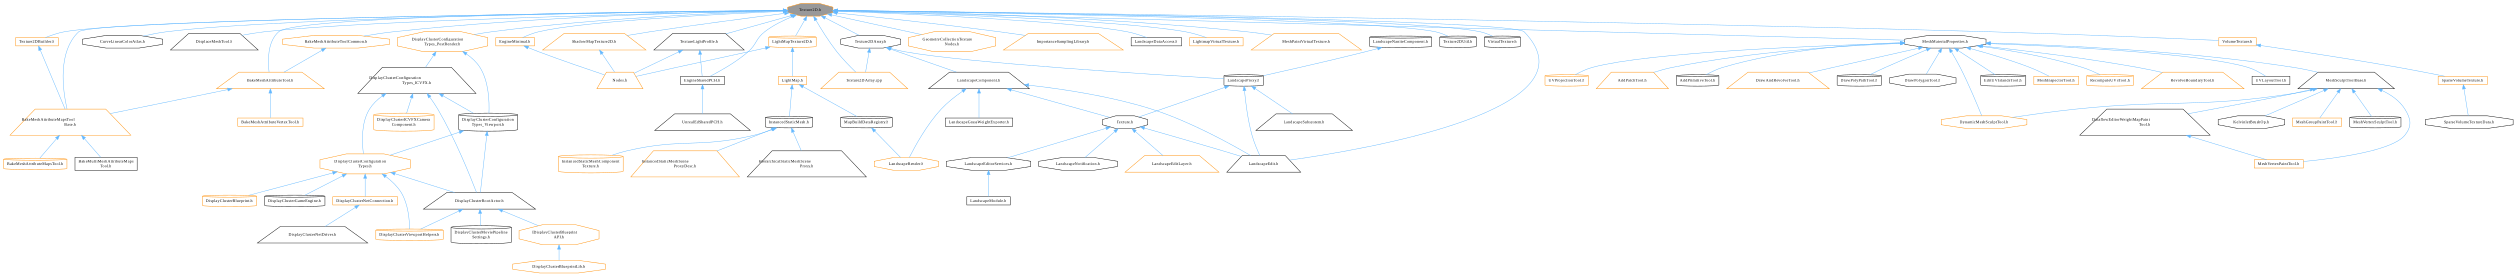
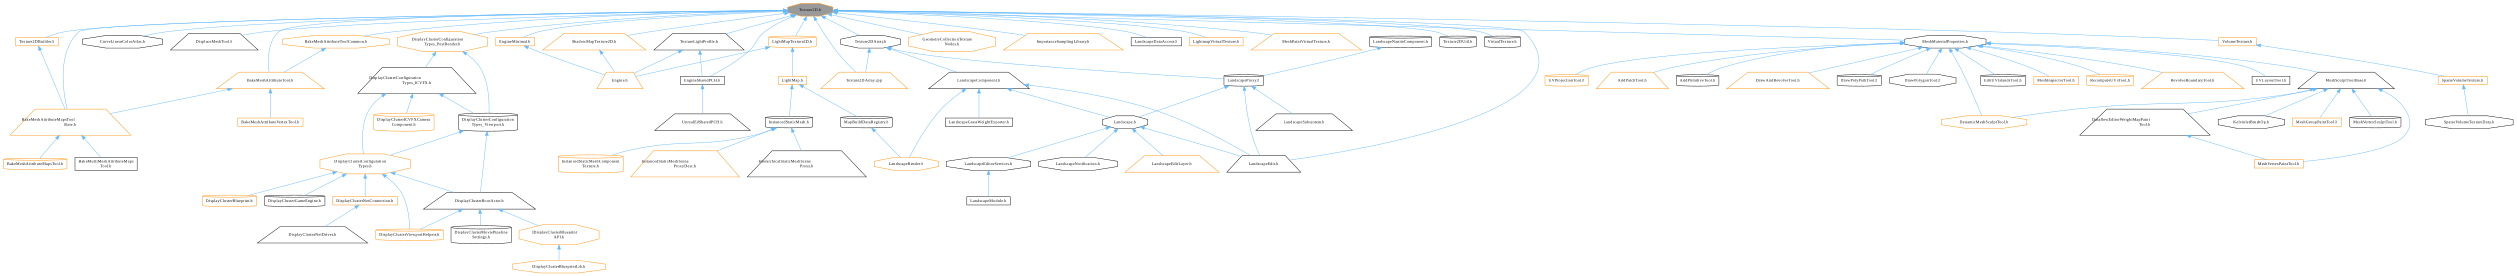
(620, 80) -> (620, 80)
(1125, 122) -> (1125, 122)
(456, 144) -> none
